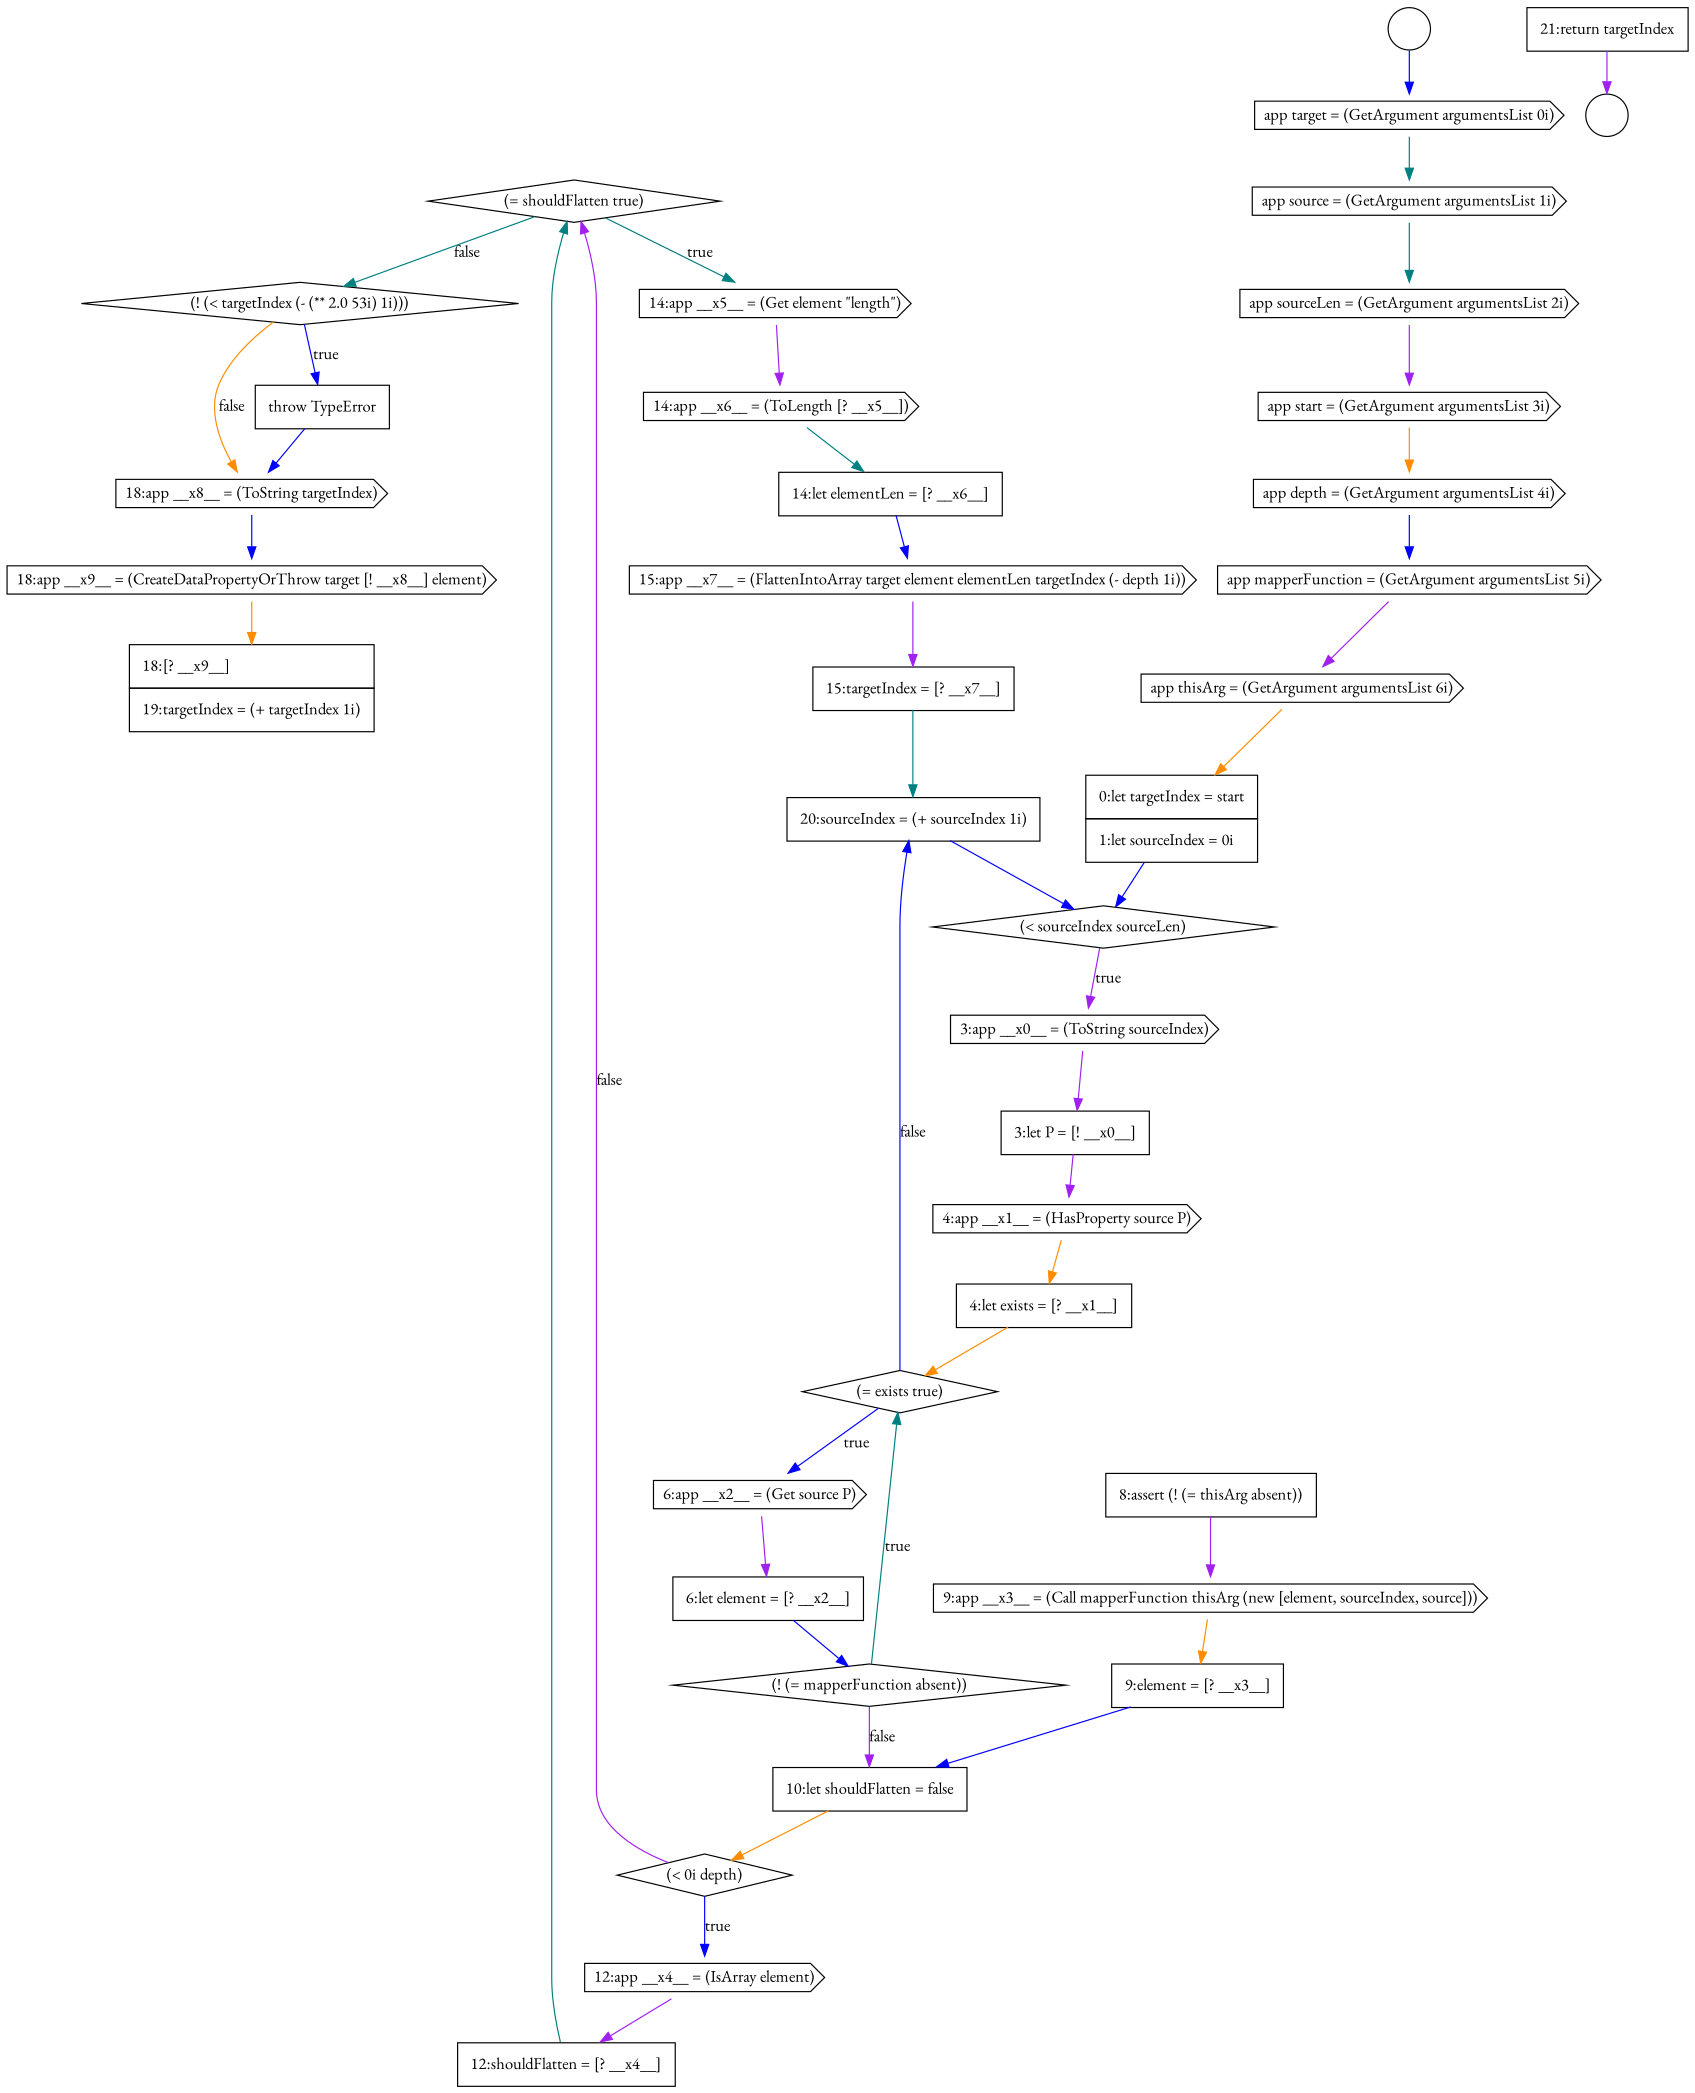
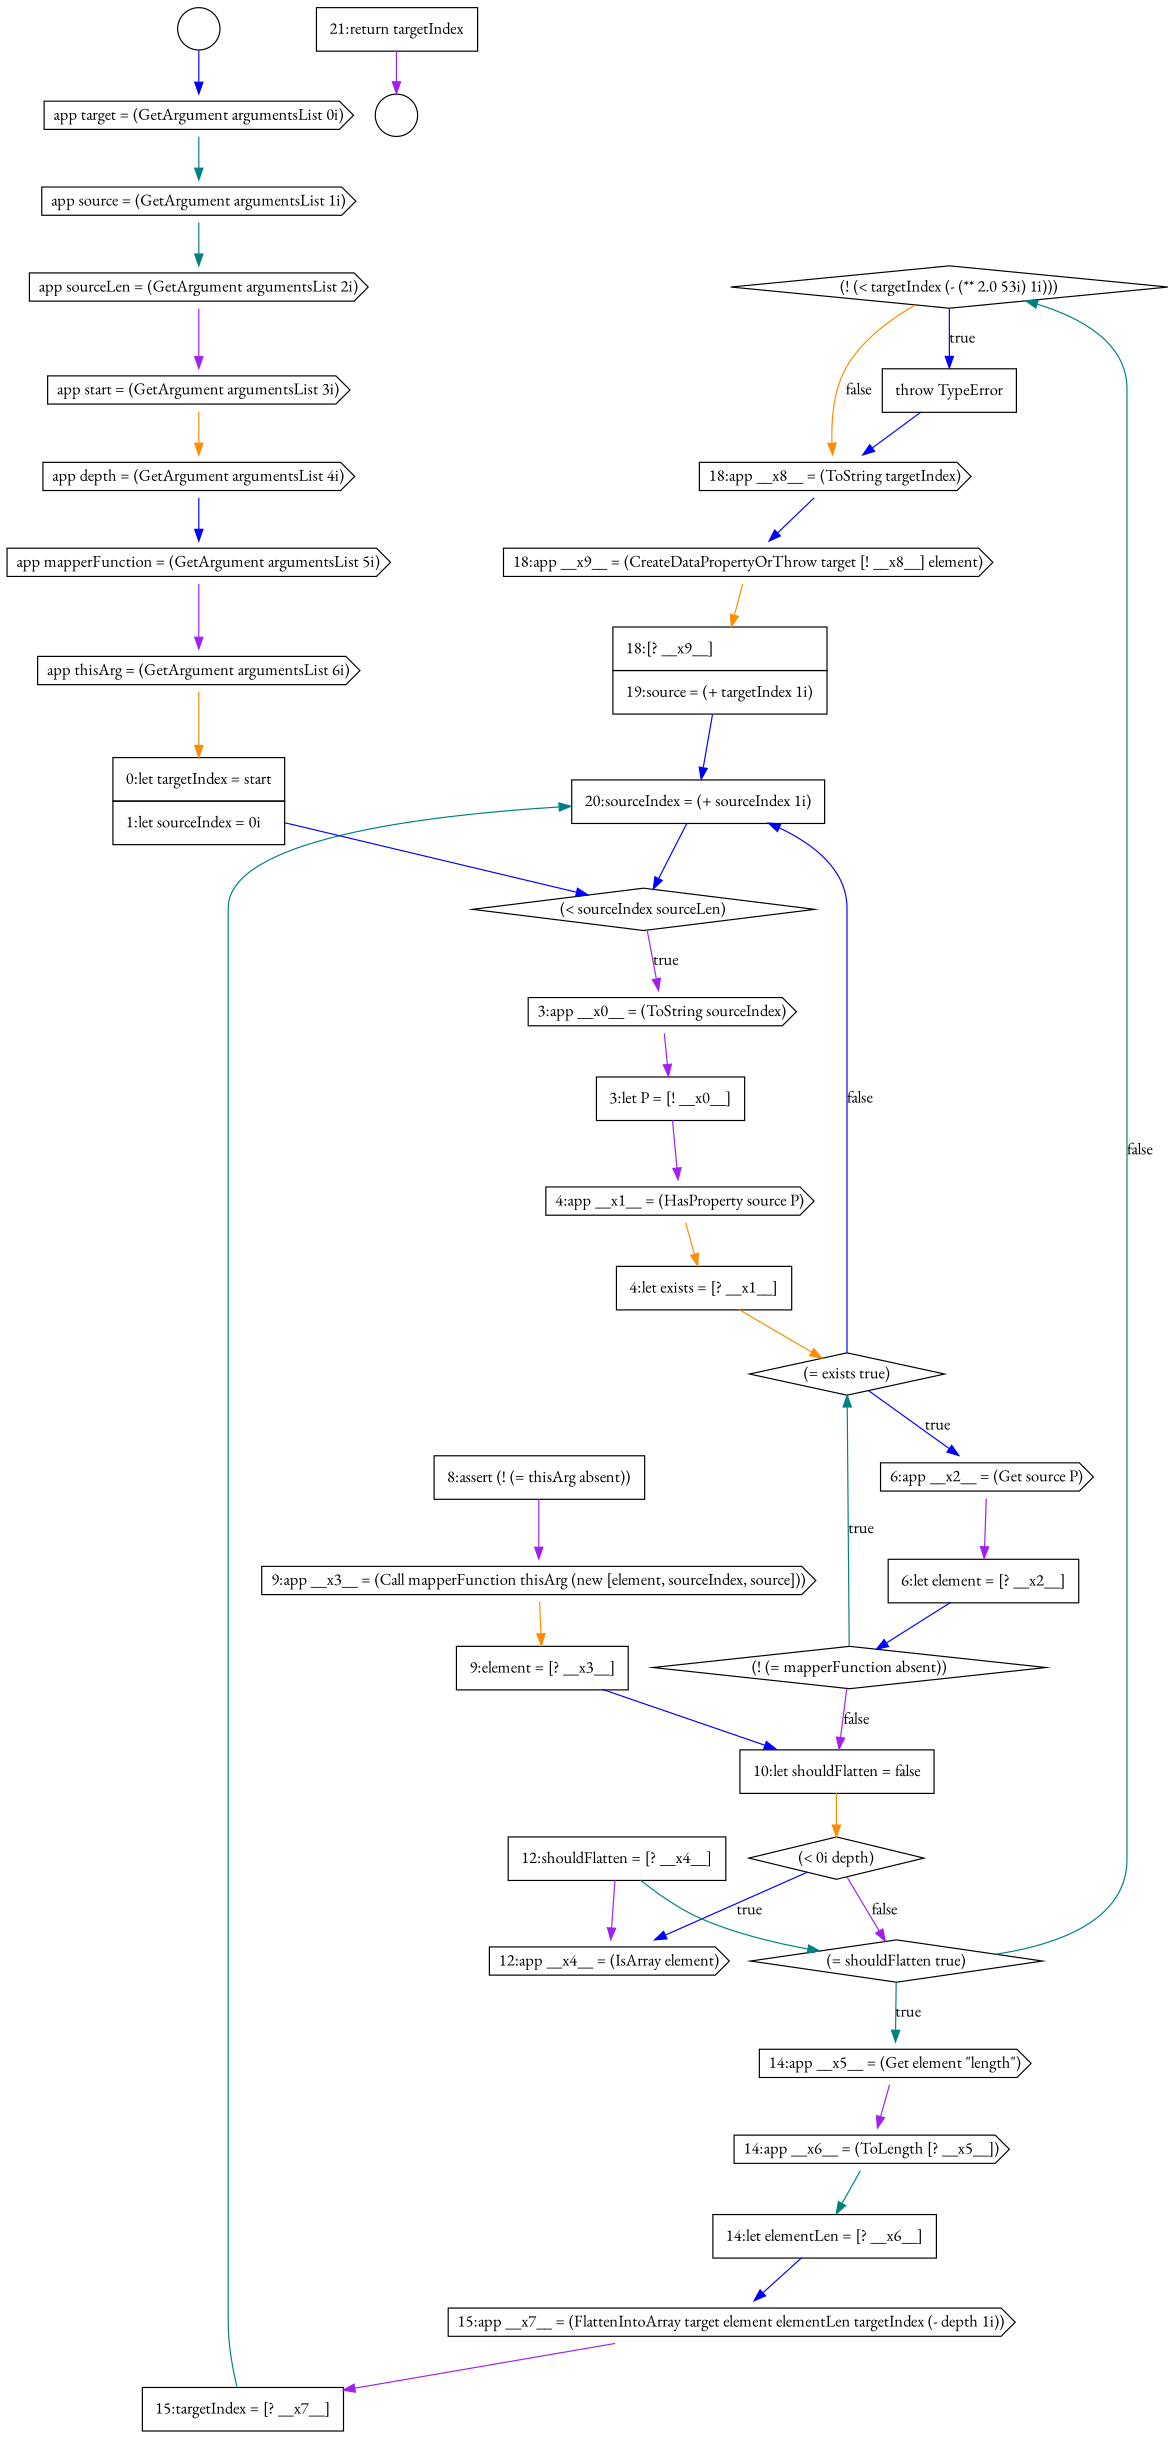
(252, 709) -> (720, 692)
none -> (708, 741)
(641, 2017) -> (613, 1904)
